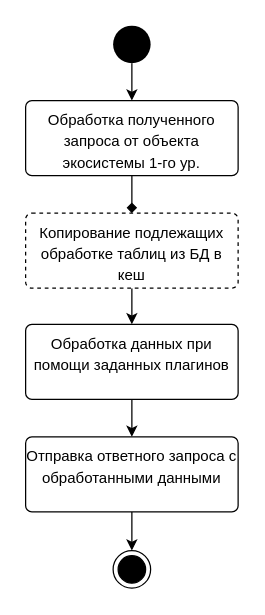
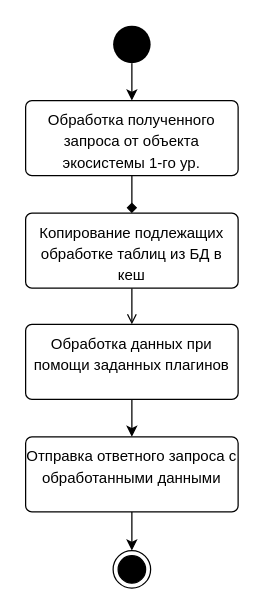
(132, 251) -> (132, 251)
(132, 314) -> (132, 316)
